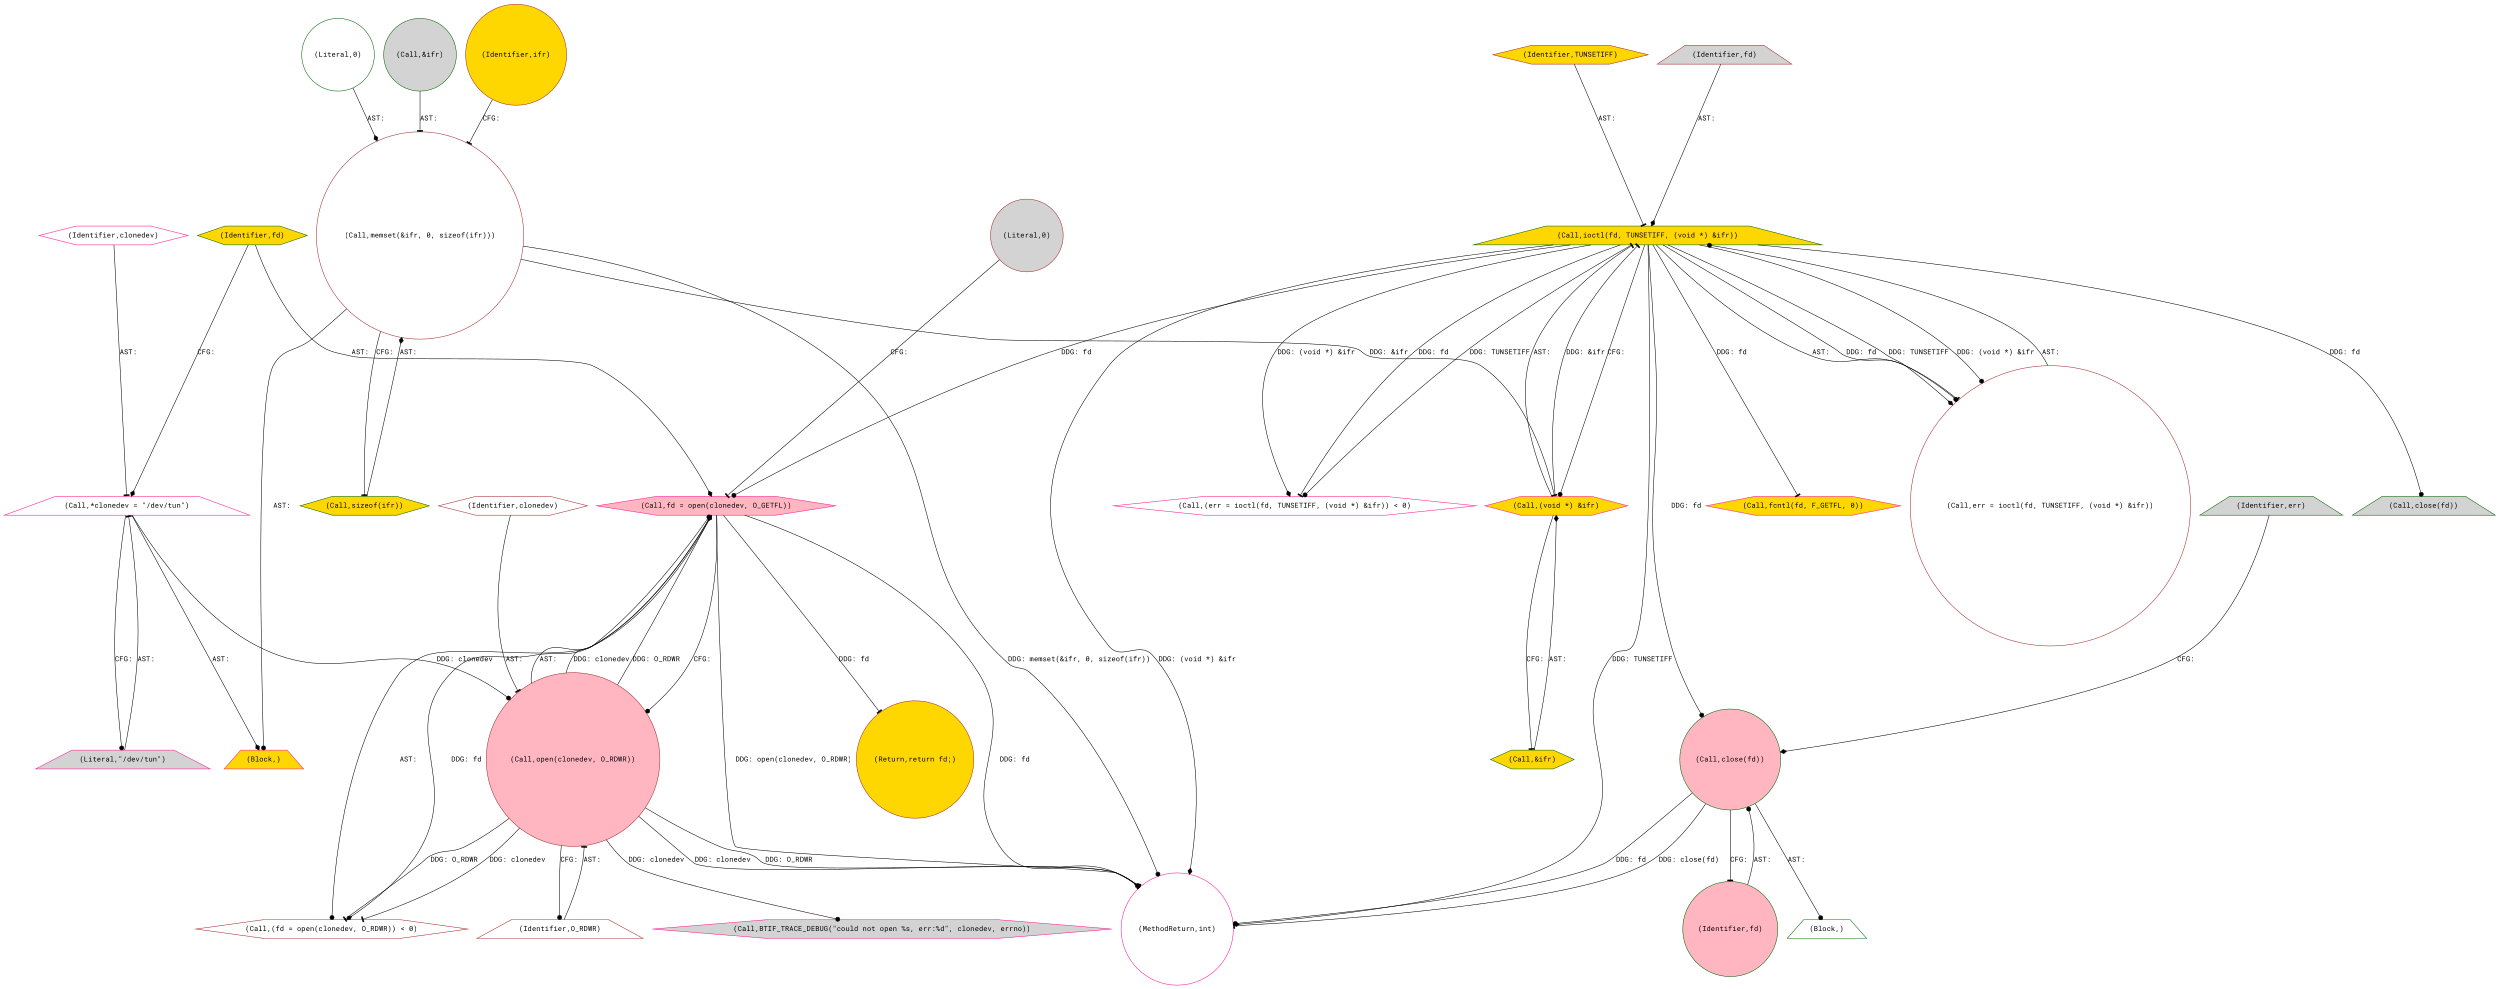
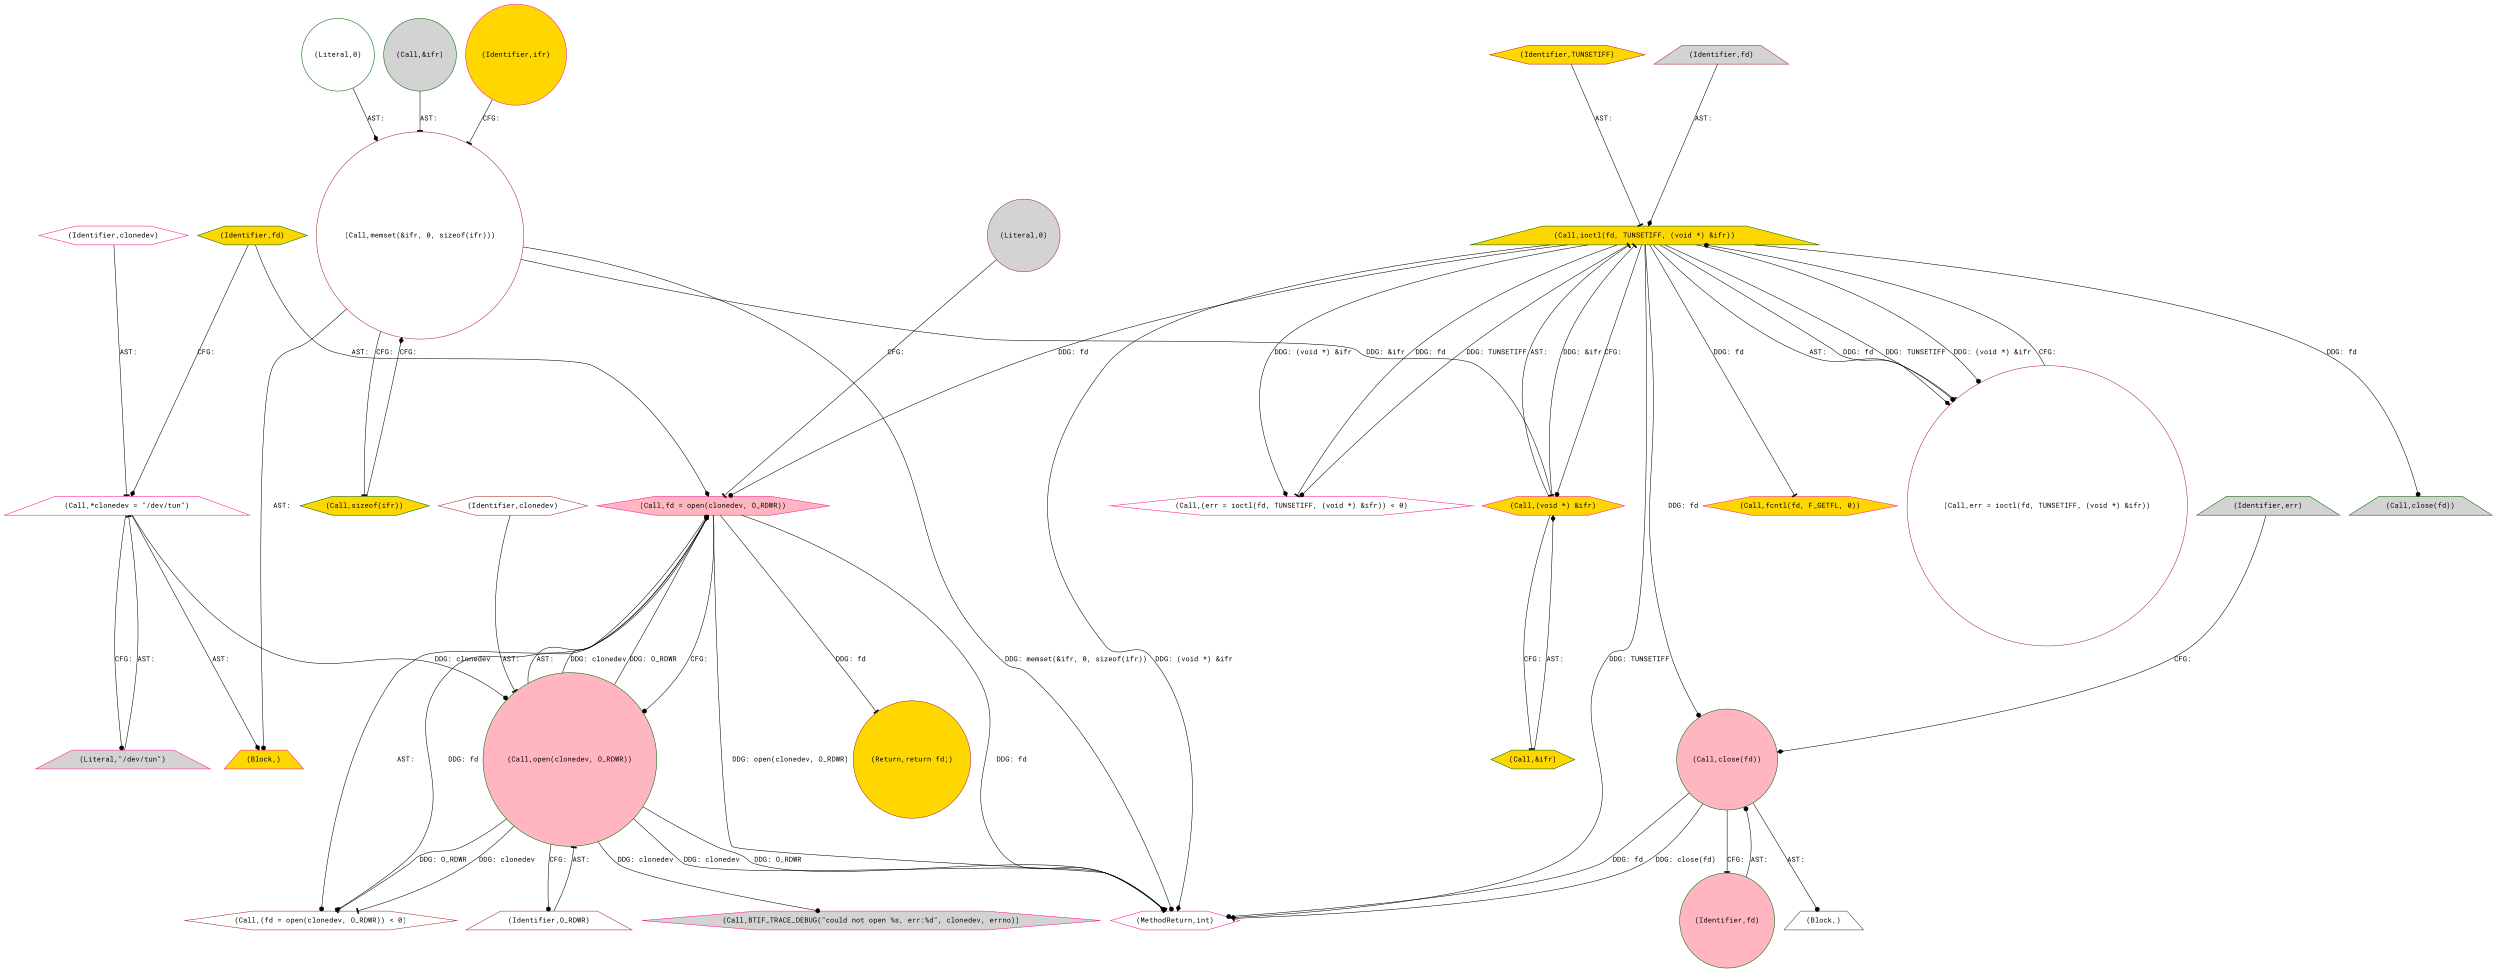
(516, 55) -> (516, 55)
(411, 352) -> (411, 352)
(2053, 352) -> (2050, 352)
(716, 506) -> (713, 506)
(573, 760) -> (570, 760)
(1177, 929) -> (1175, 921)
